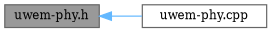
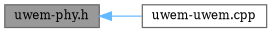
(204, 16) -> (204, 16)
